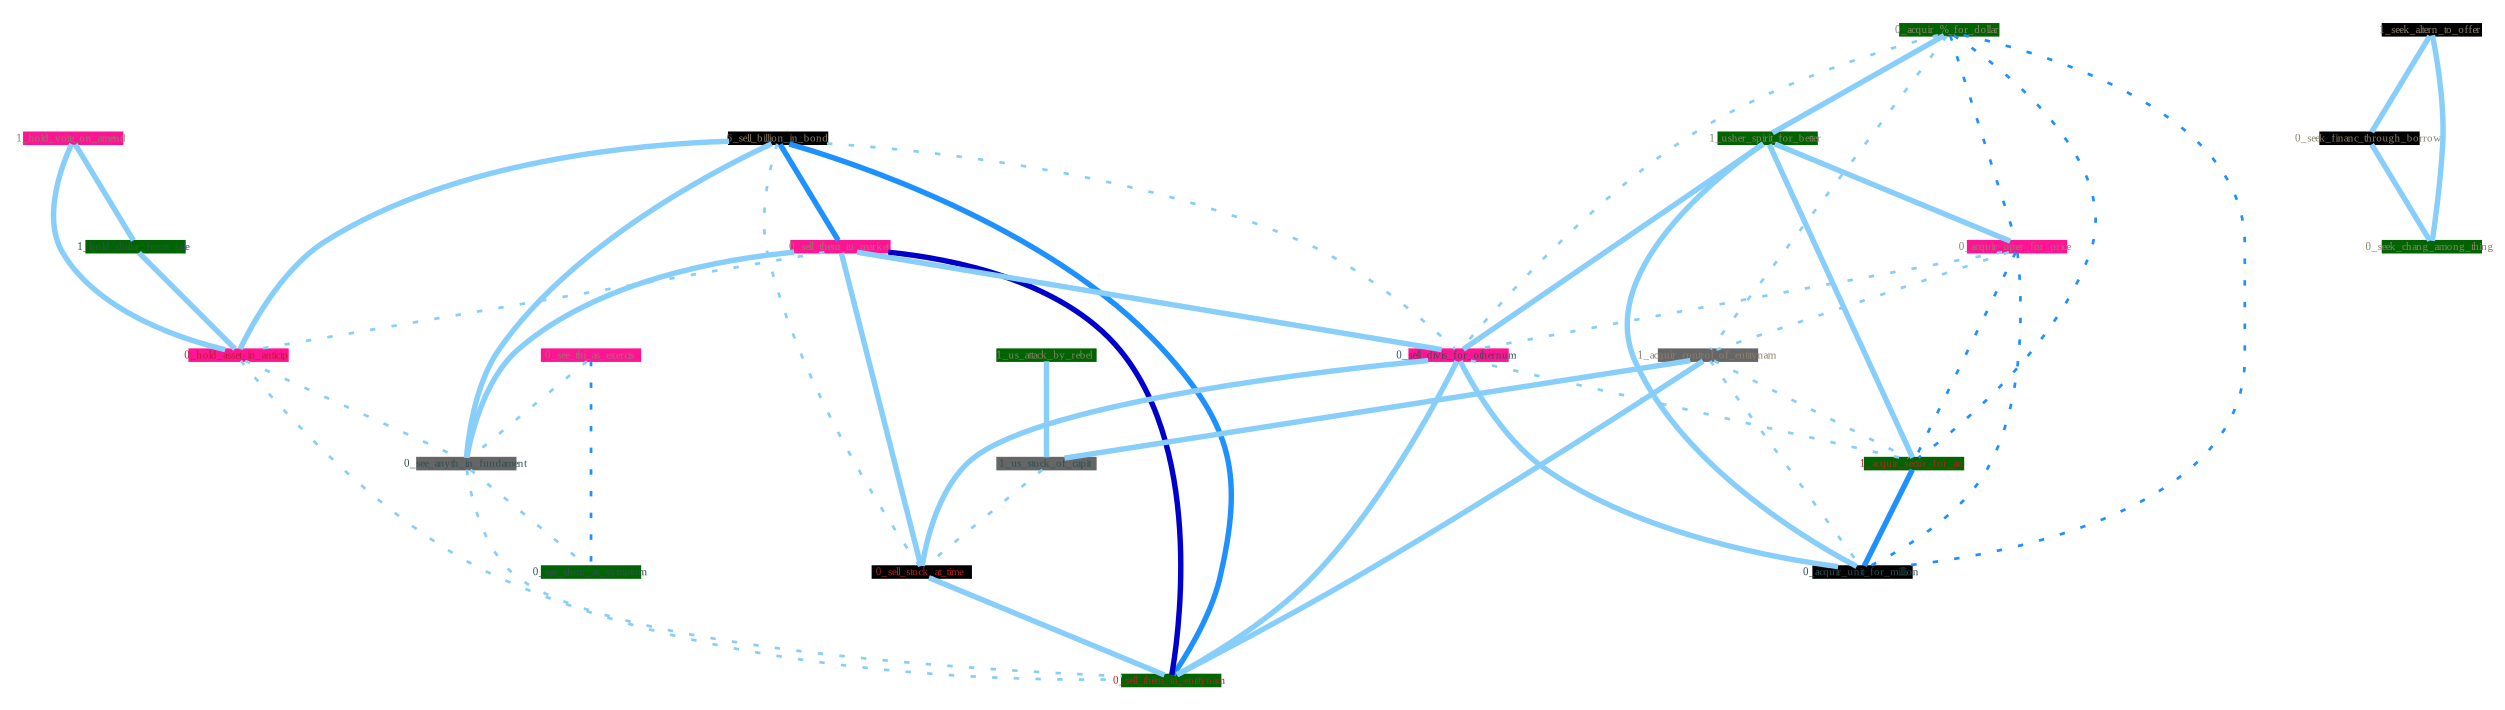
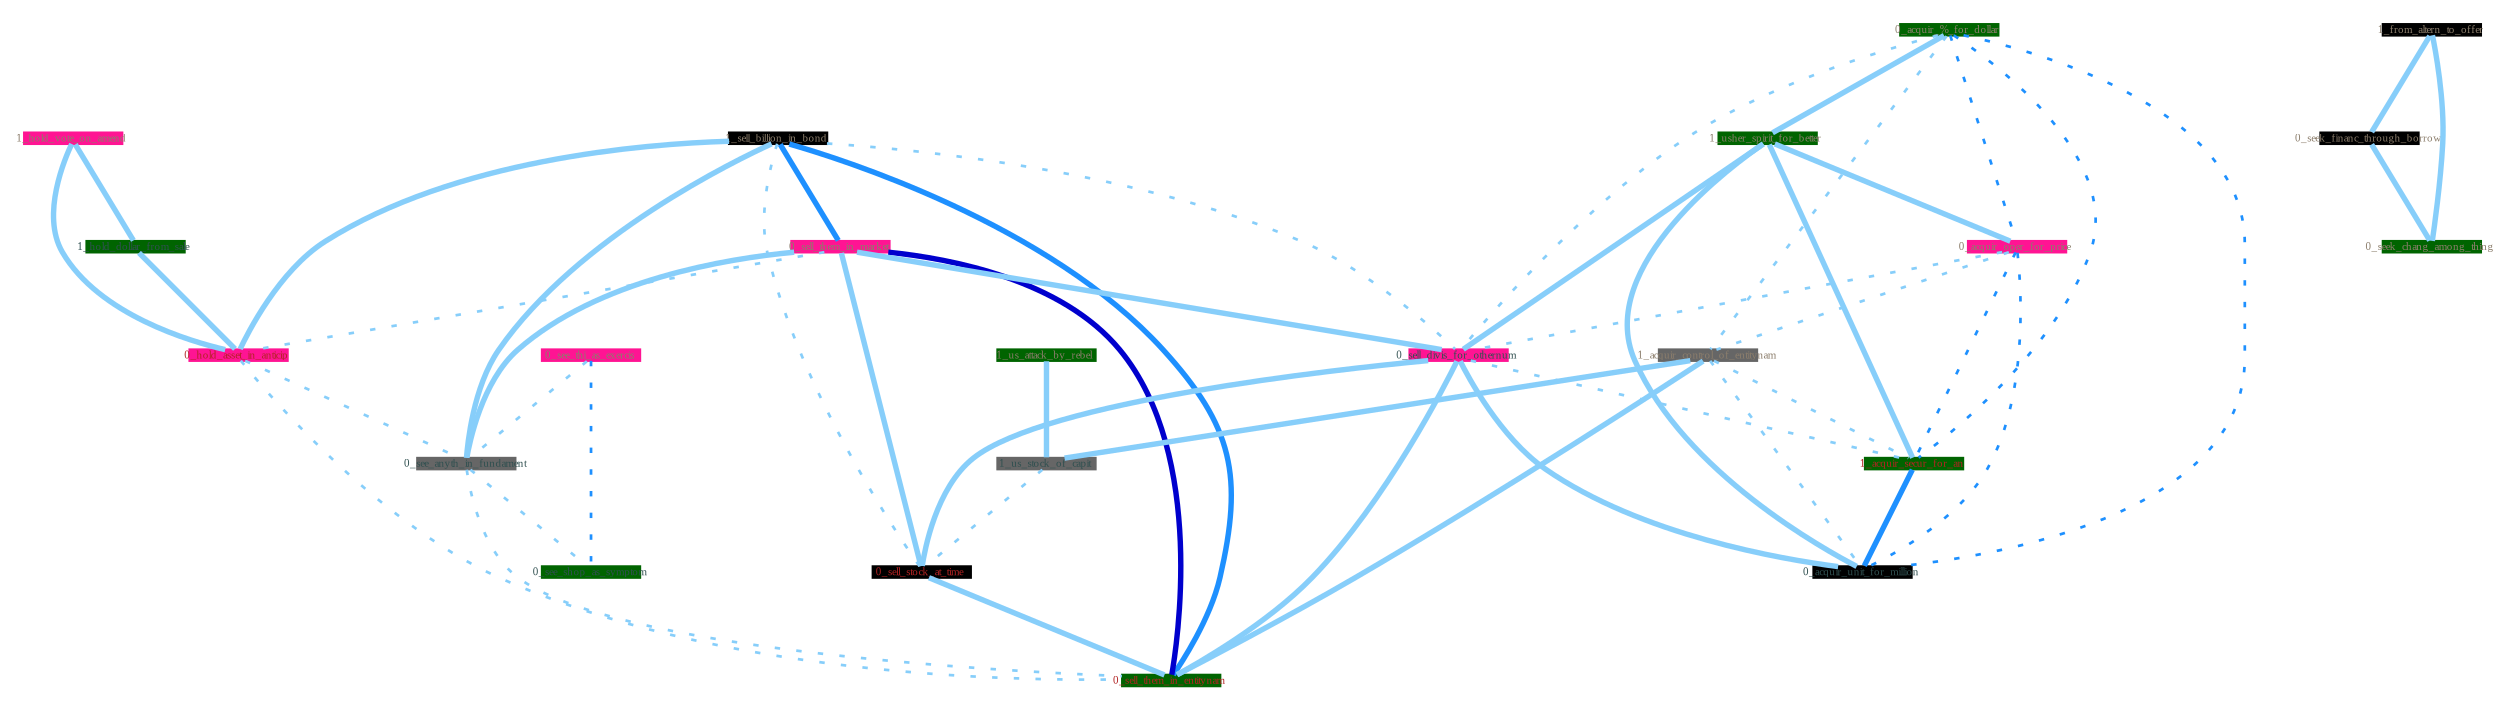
(2432, 30) -> (2432, 30)
(778, 138) -> (778, 138)
